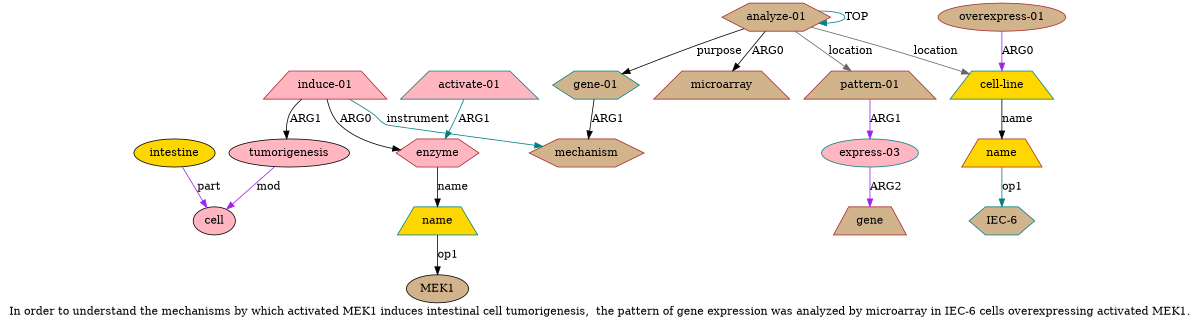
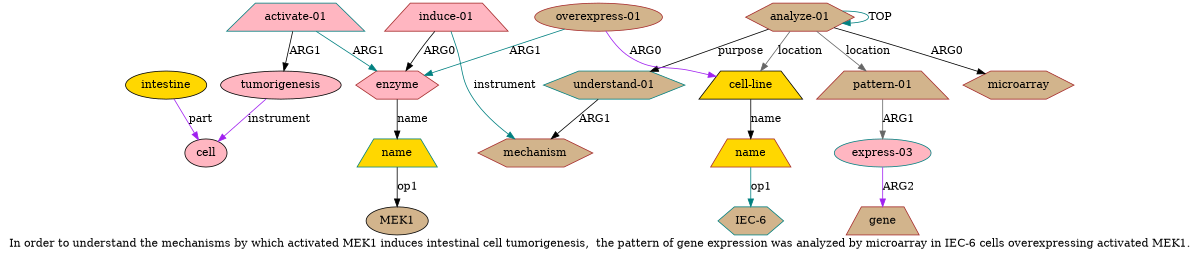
none -> (498, 51)
(596, 85) -> (614, 85)
(722, 85) -> (1018, 85)
(1002, 85) -> (751, 85)
(290, 113) -> (289, 47)
(870, 115) -> (883, 115)
(269, 187) -> (279, 119)
